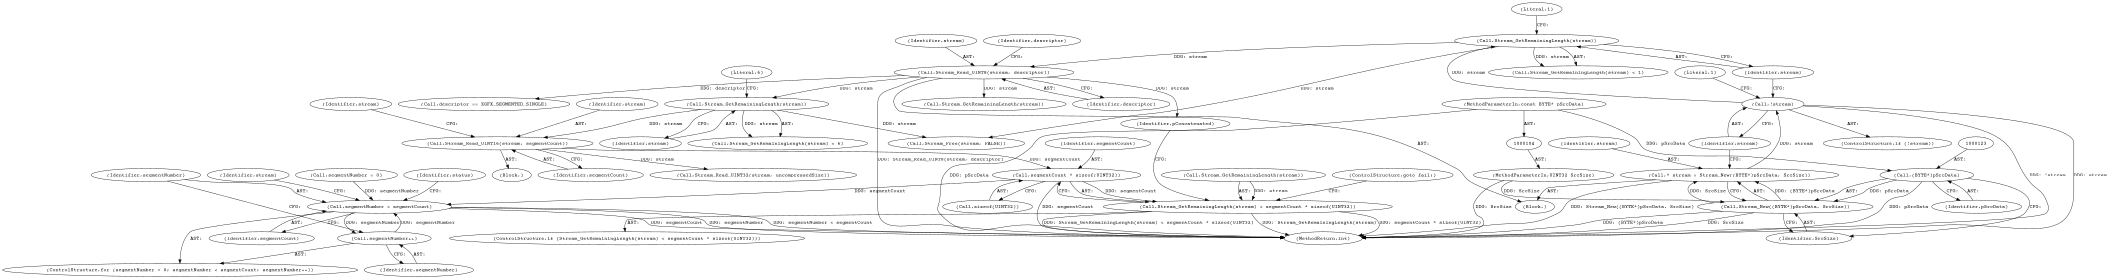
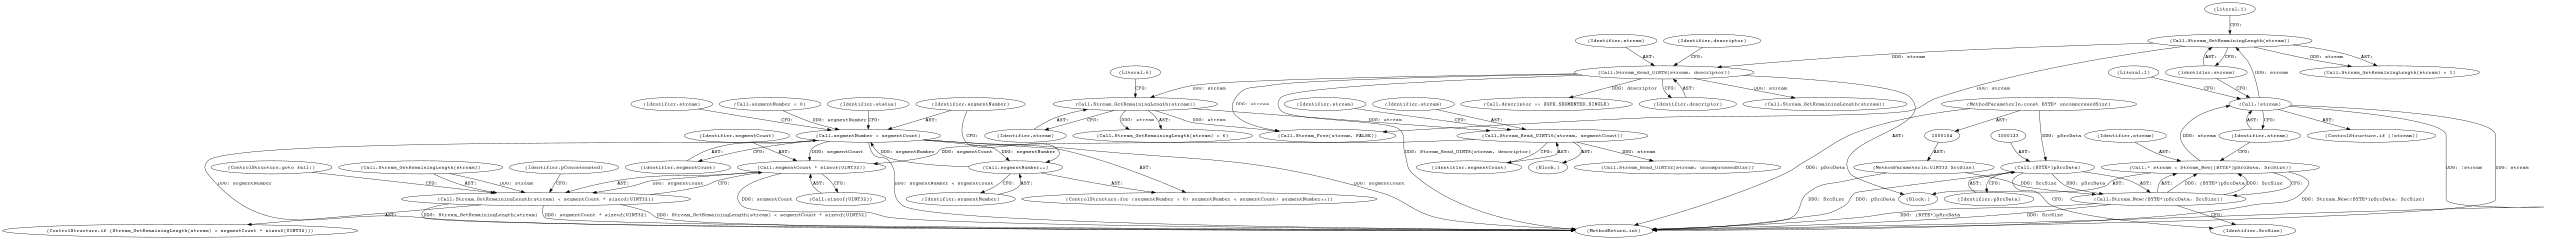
(1119, 84) -> (1333, 81)
(1524, 104) -> (2039, 104)
(733, 194) -> (816, 146)
(1803, 223) -> none
